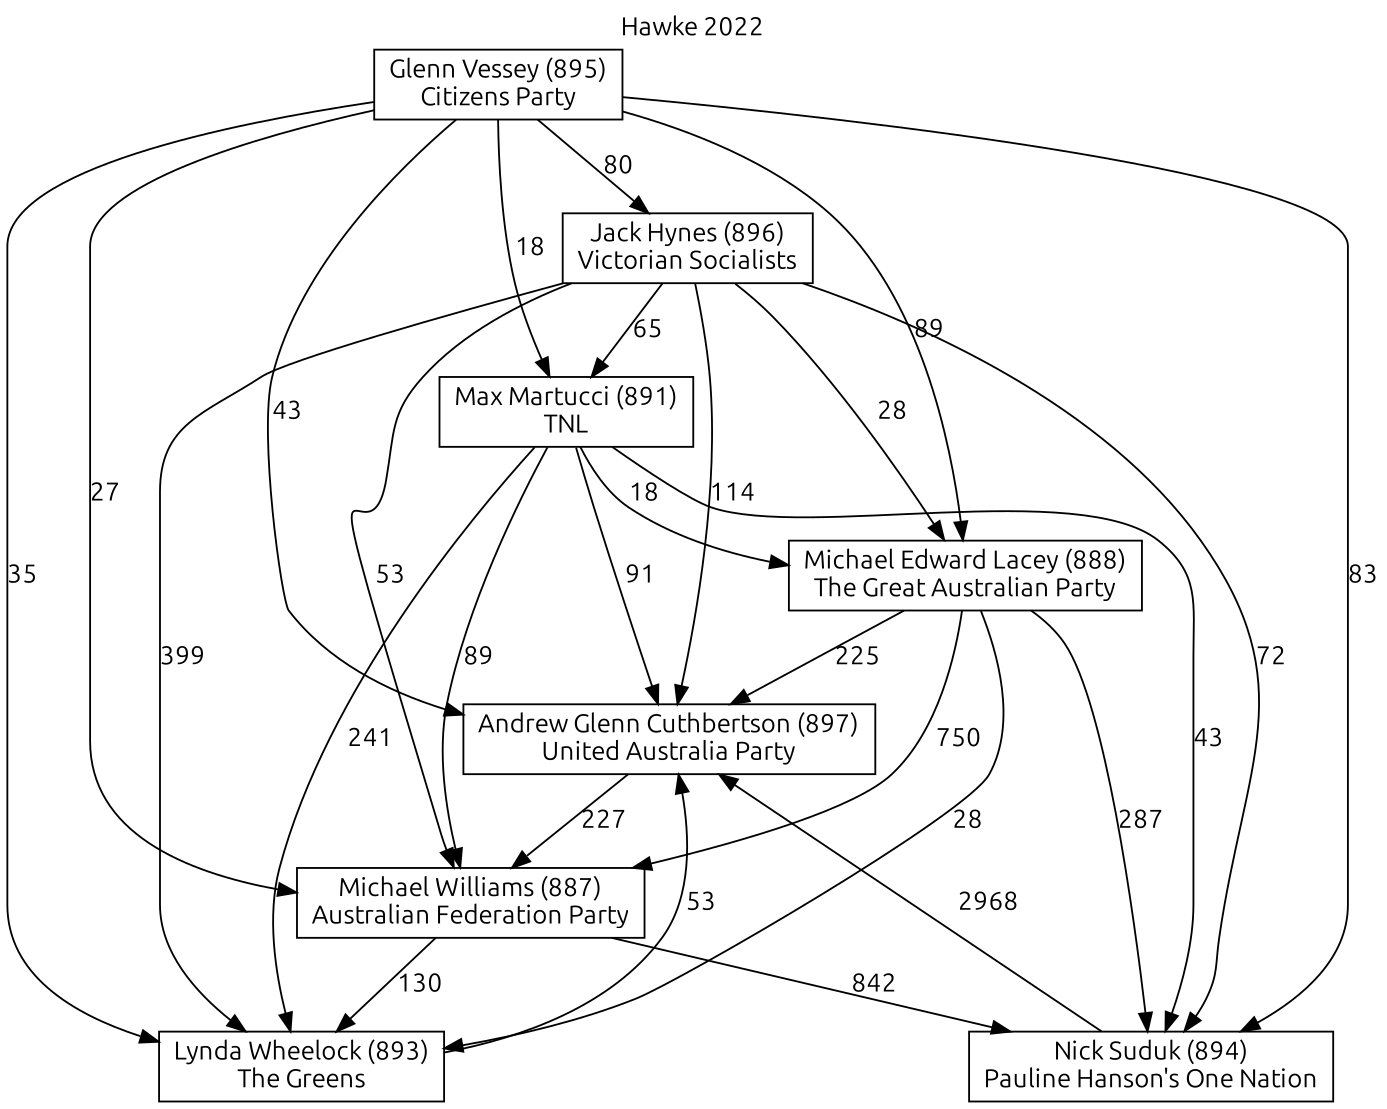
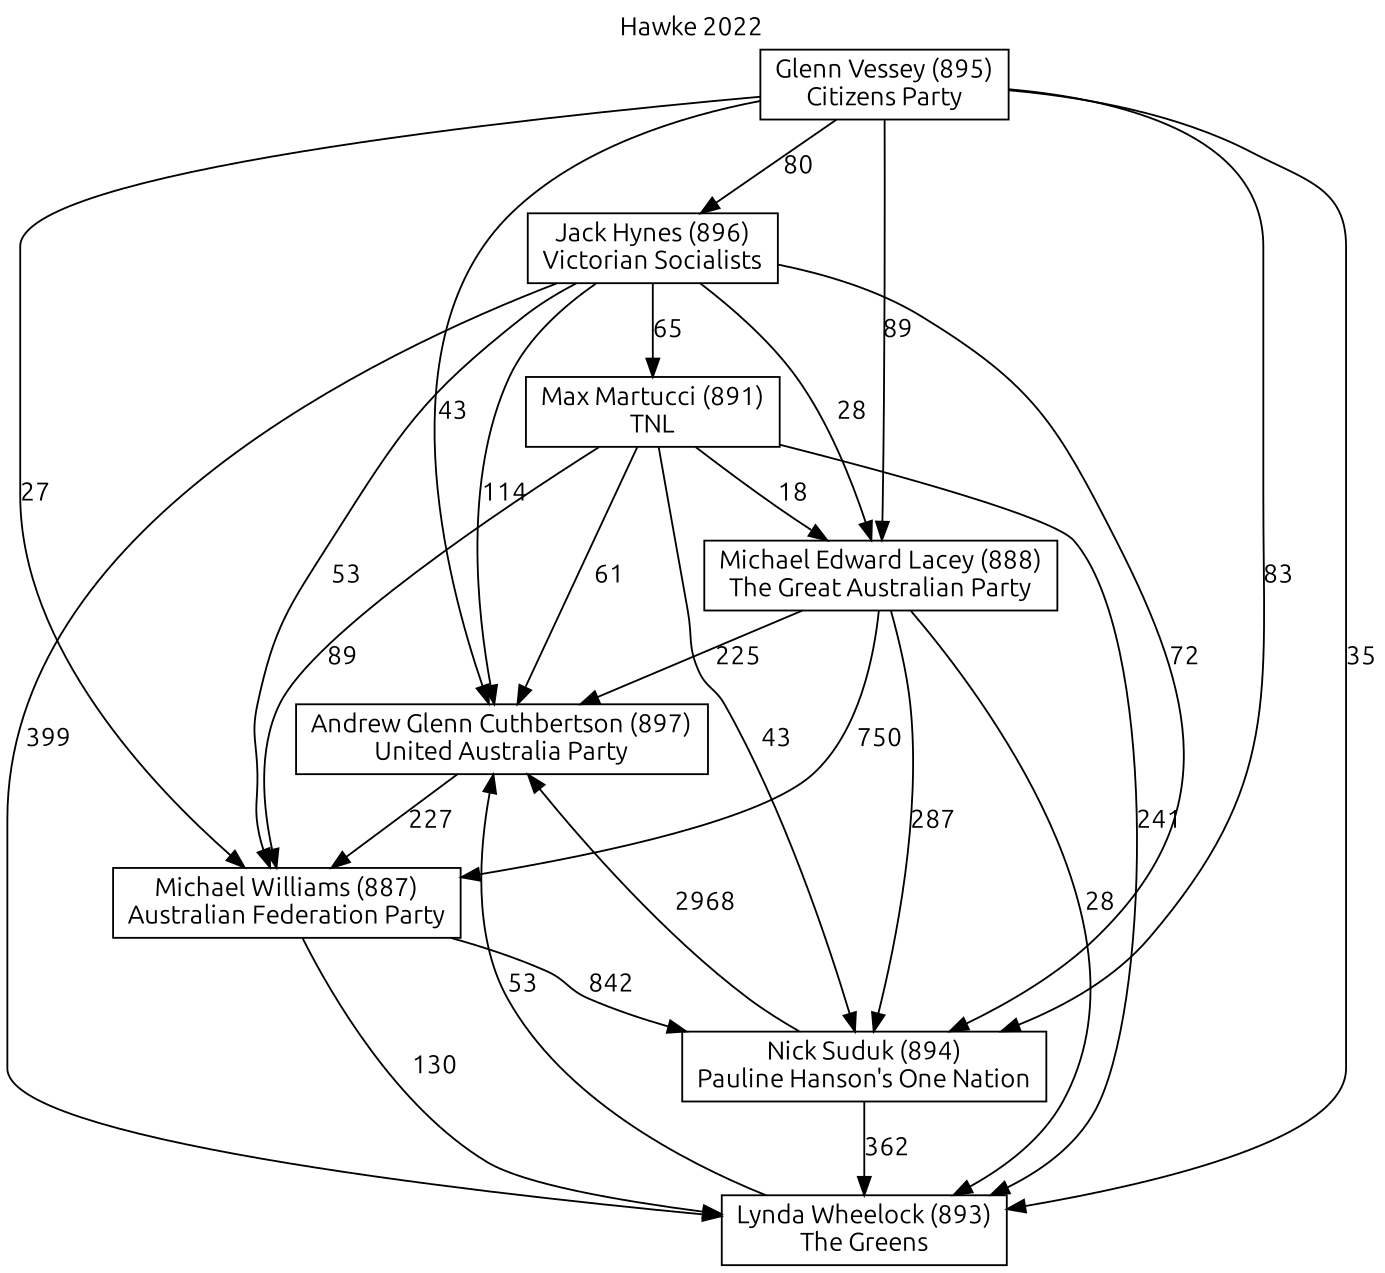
(507, 242) -> none
(641, 576) -> (610, 576)
none -> (864, 1139)
